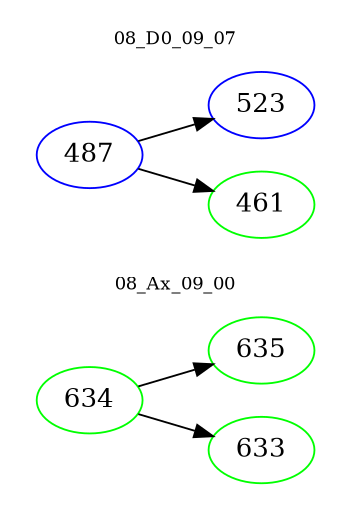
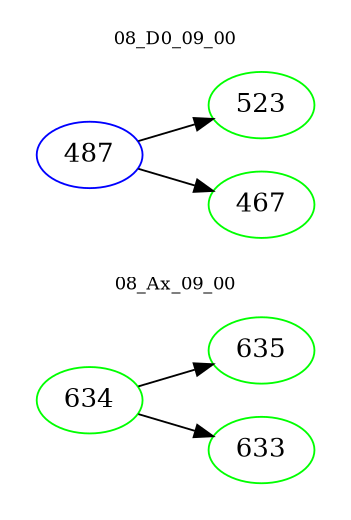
(176, 40) -> (176, 40)
(262, 105) -> (262, 105)
(262, 205) -> (262, 205)
